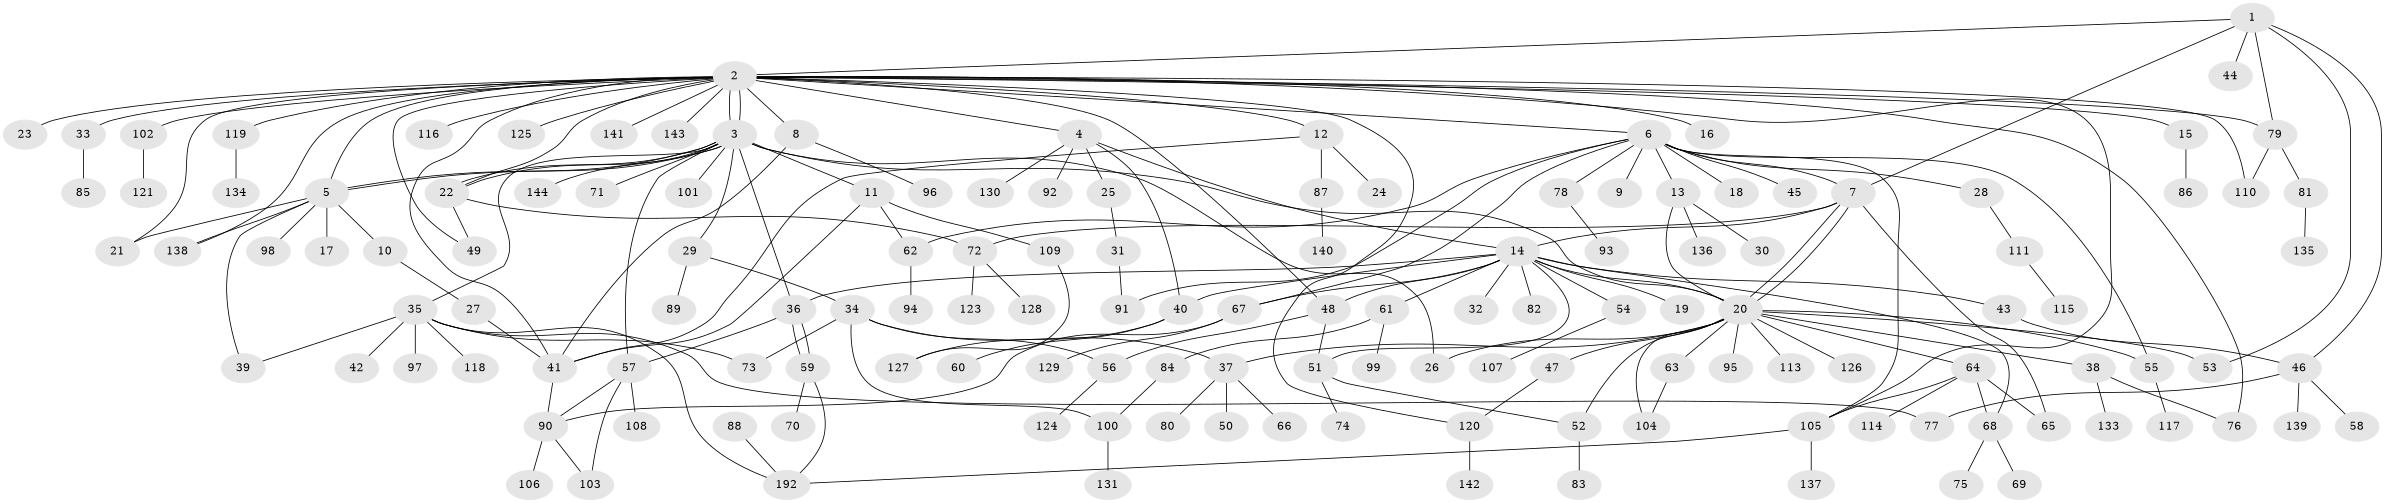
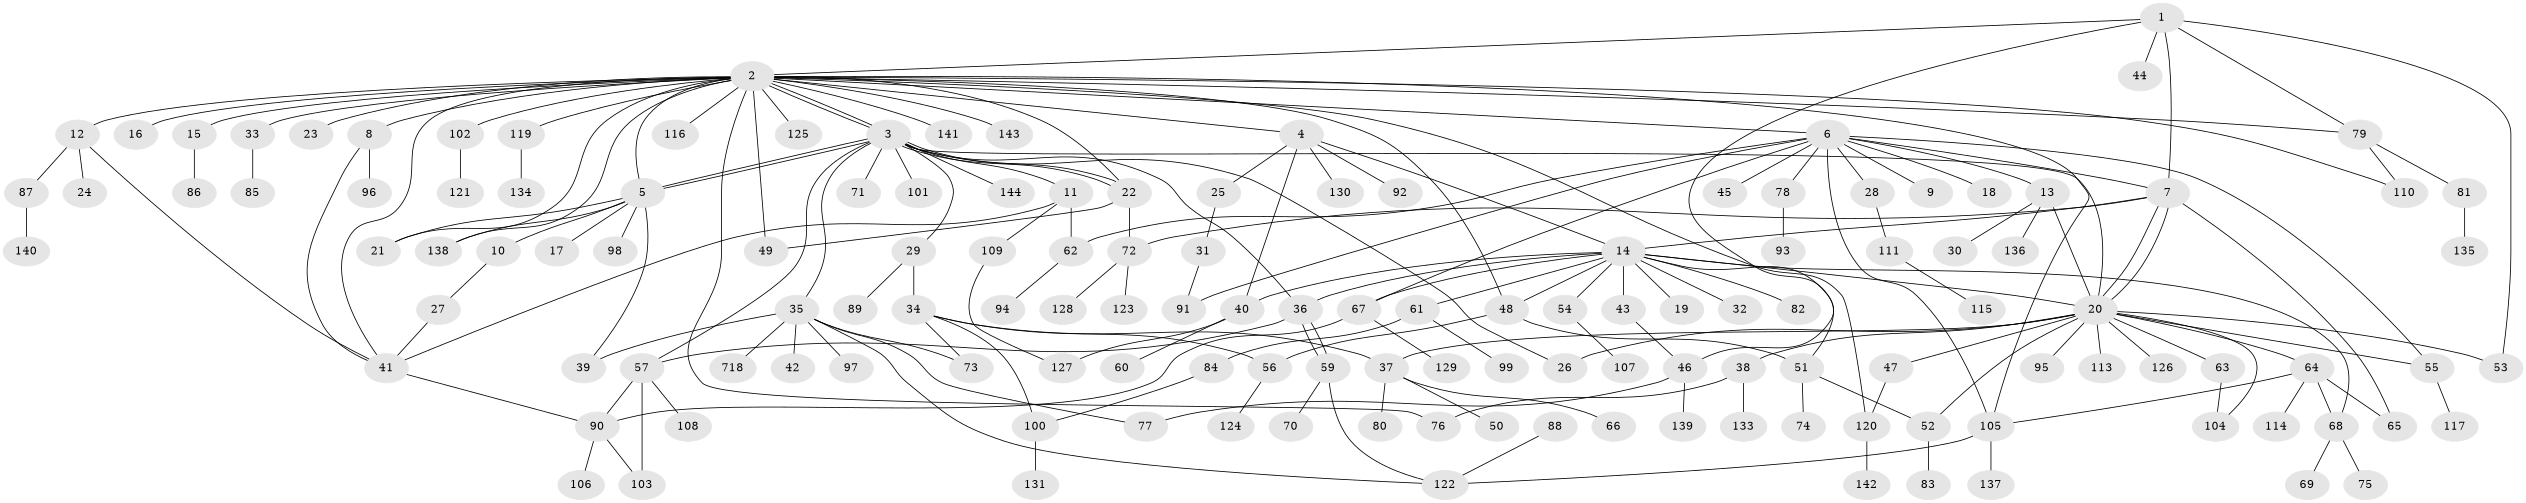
(475, 368) -> (733, 368)
(2357, 427) -> none
(787, 485) -> (1445, 485)
